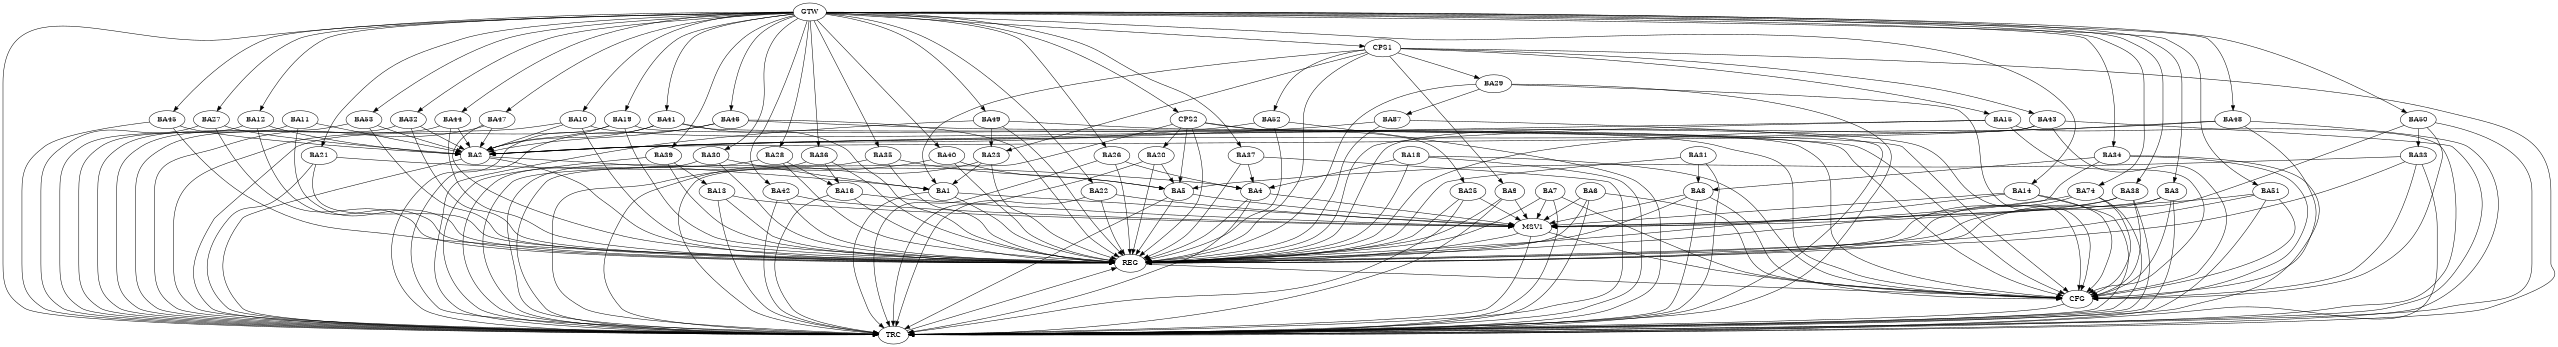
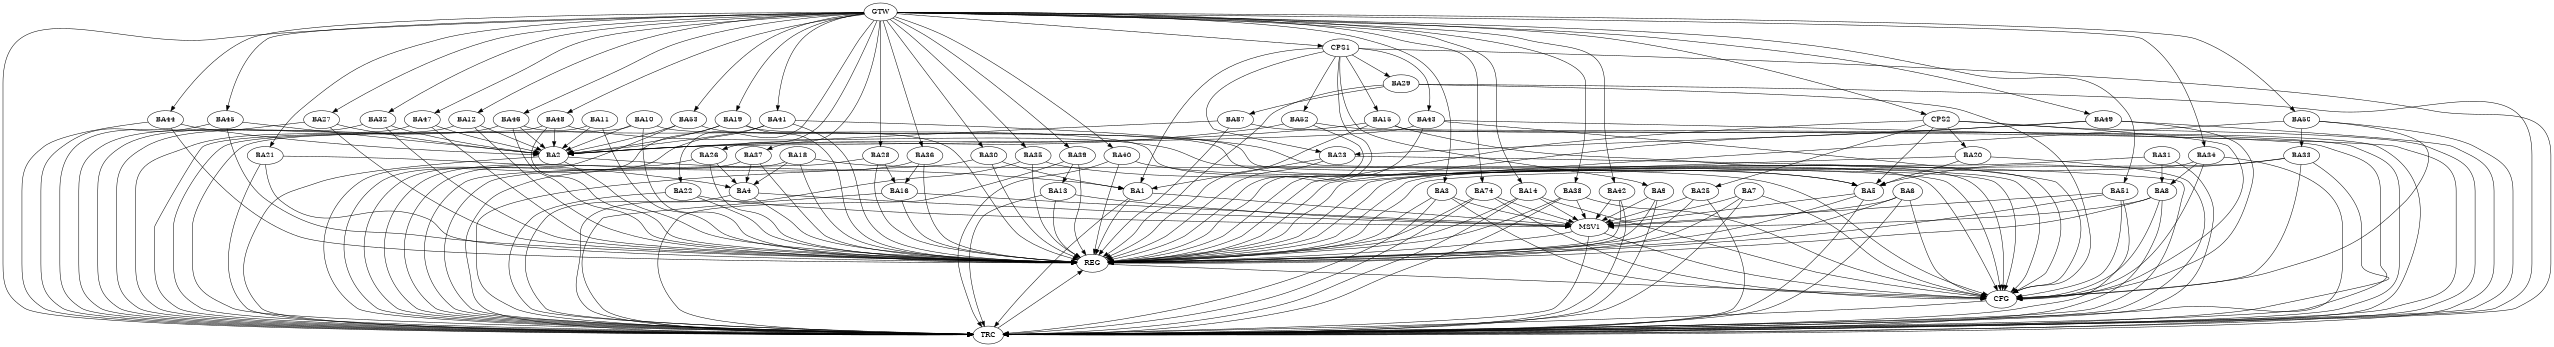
(675, 30) -> none
